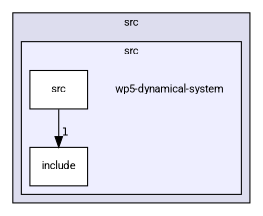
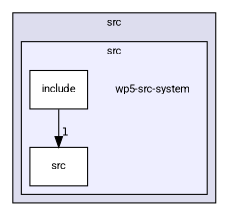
(170, 90) -> (153, 90)
(59, 123) -> (59, 123)
